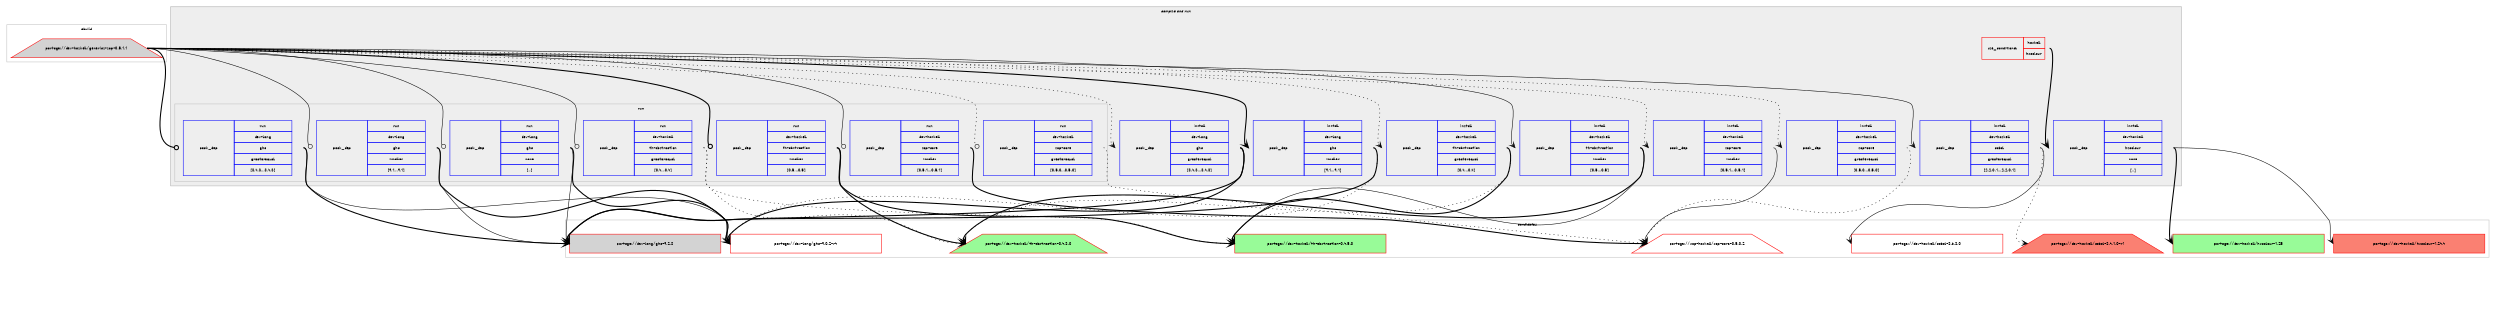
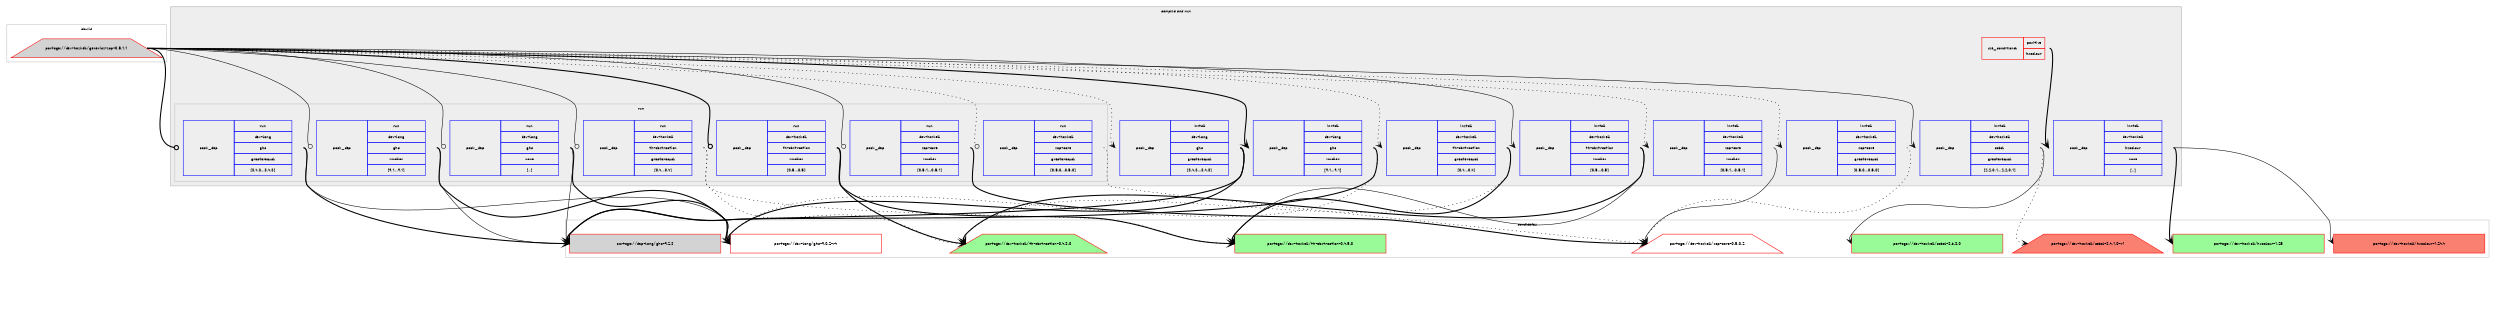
(2034, 43) -> (2034, 43)
(645, 244) -> (645, 244)
(1707, 244) -> (1707, 244)
(1927, 244) -> (1927, 244)
